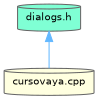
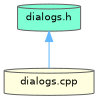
(49, 82) -> (49, 82)
